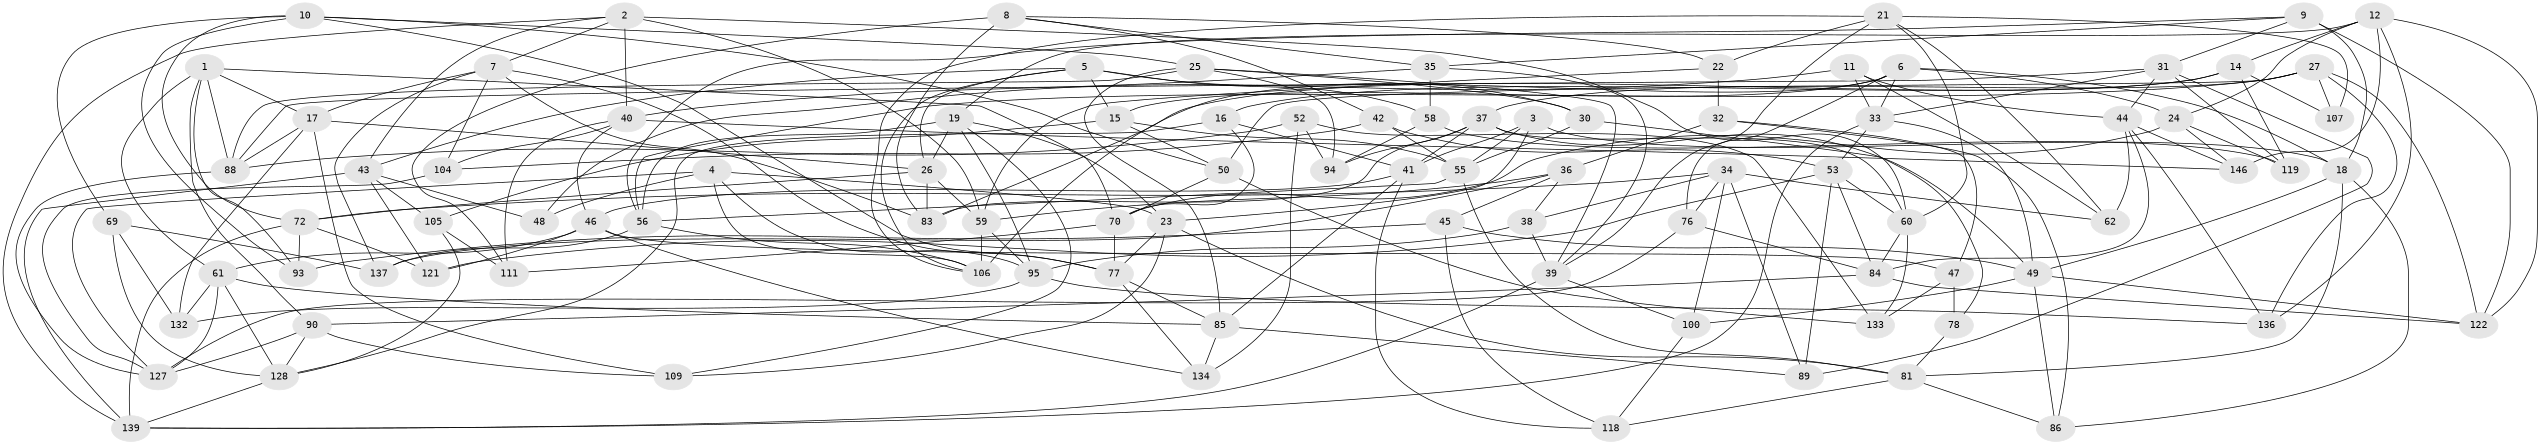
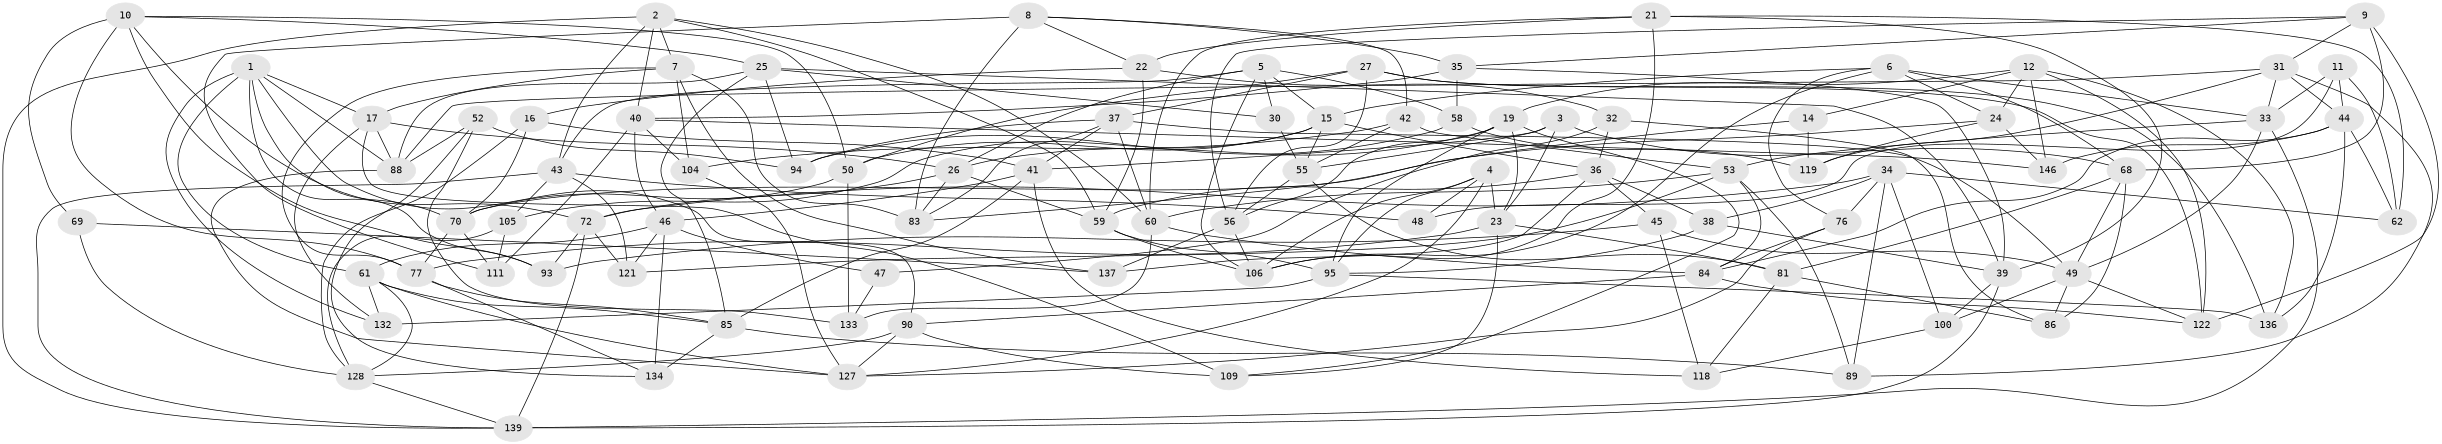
(1727, 88) -> (834, 81)
(2335, 119) -> none
none -> (1472, 149)
(2342, 171) -> (2126, 171)
(146, 274) -> (203, 223)
(1954, 325) -> none
